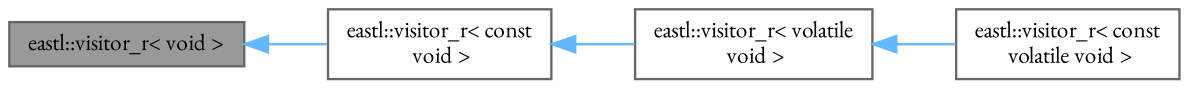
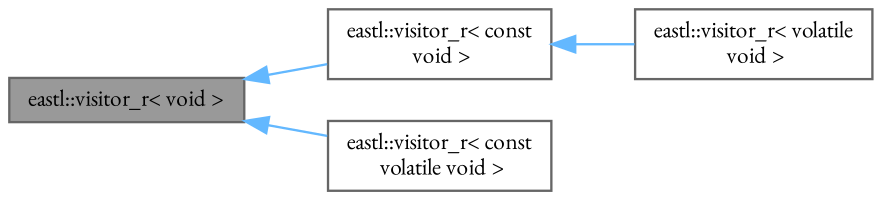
(926, 44) -> (298, 131)
